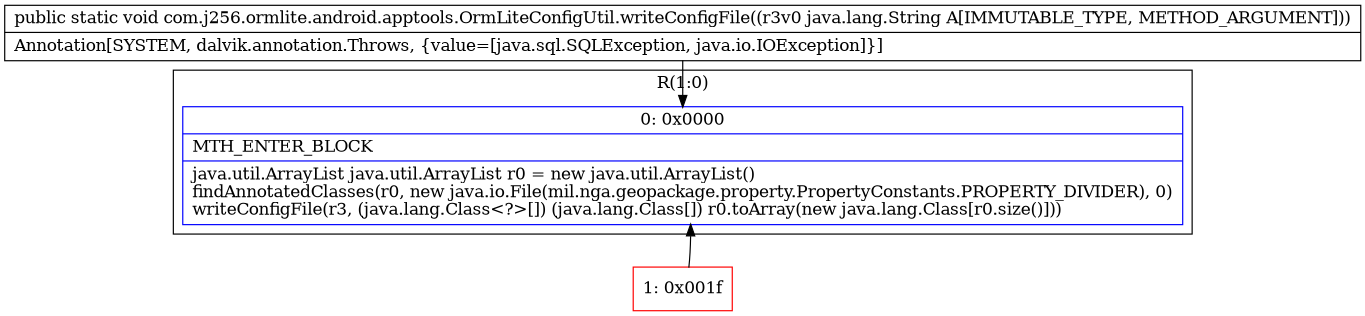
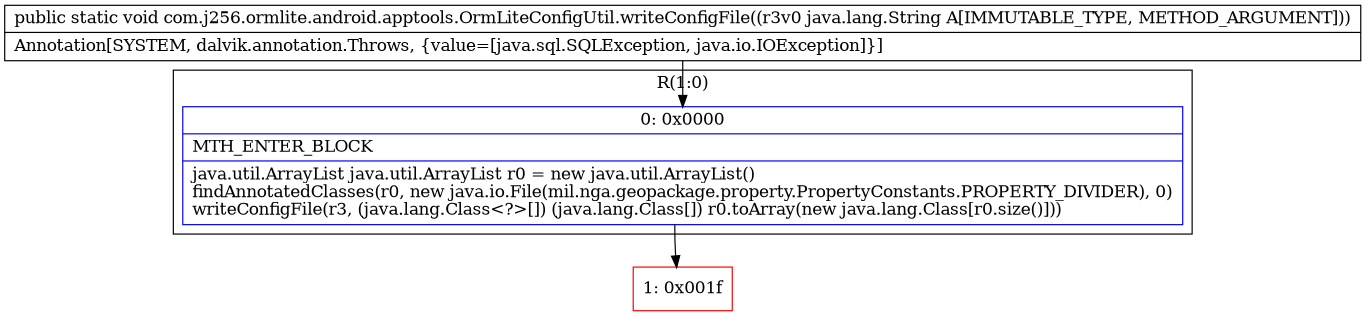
(690, 252) -> (675, 241)
